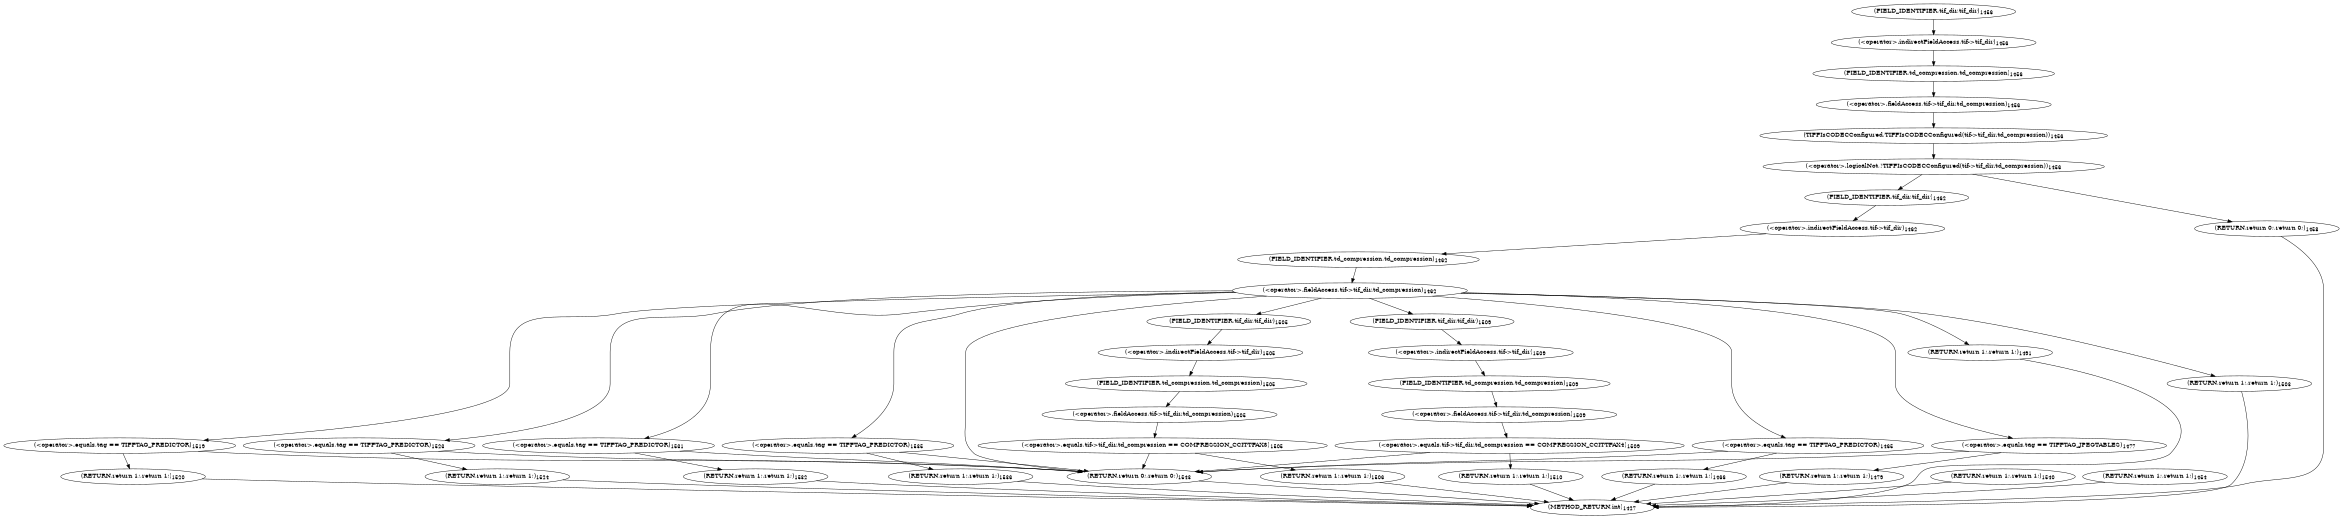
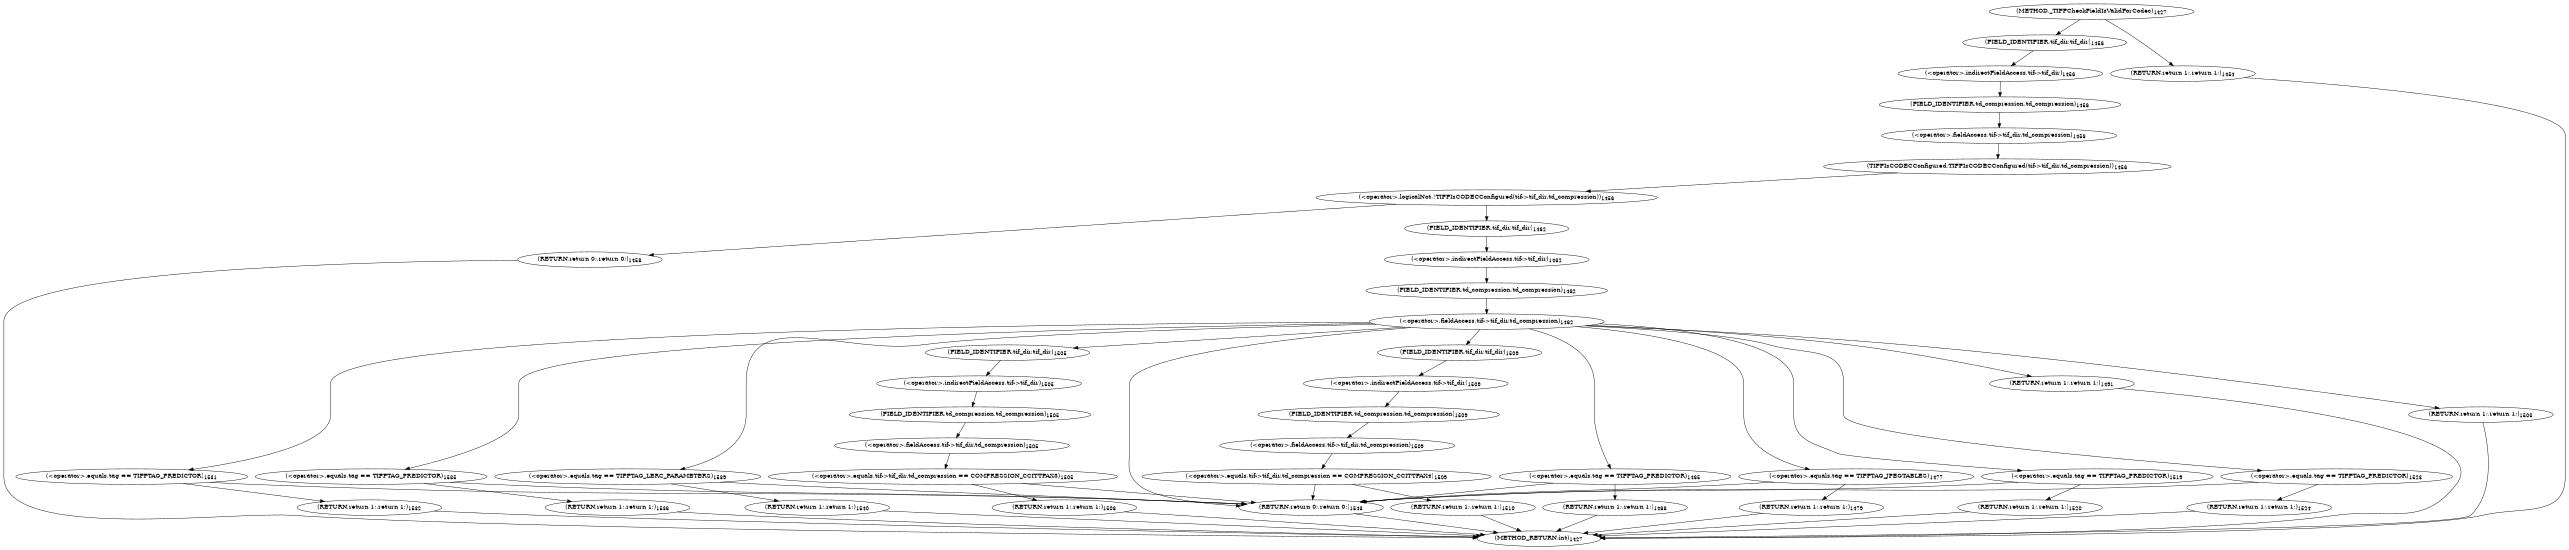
none -> (2092, 12)
none -> (628, 477)
